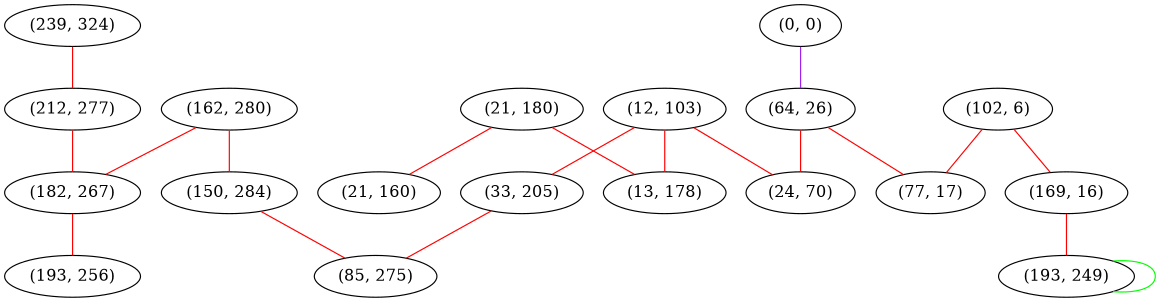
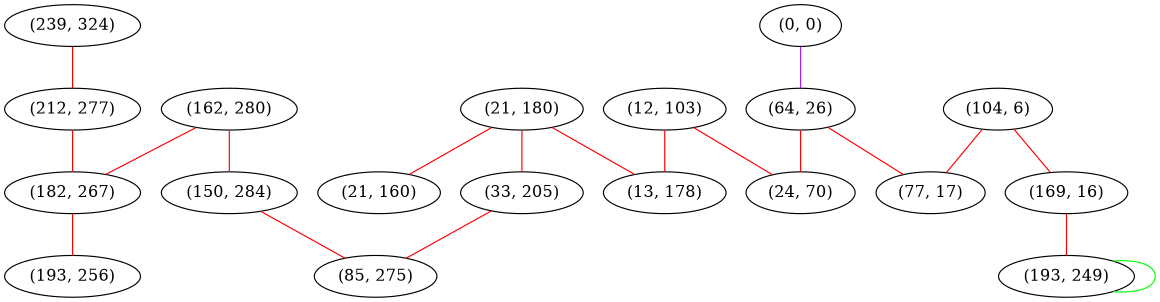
(998, 109) -> (998, 109)
(602, 146) -> (522, 151)
